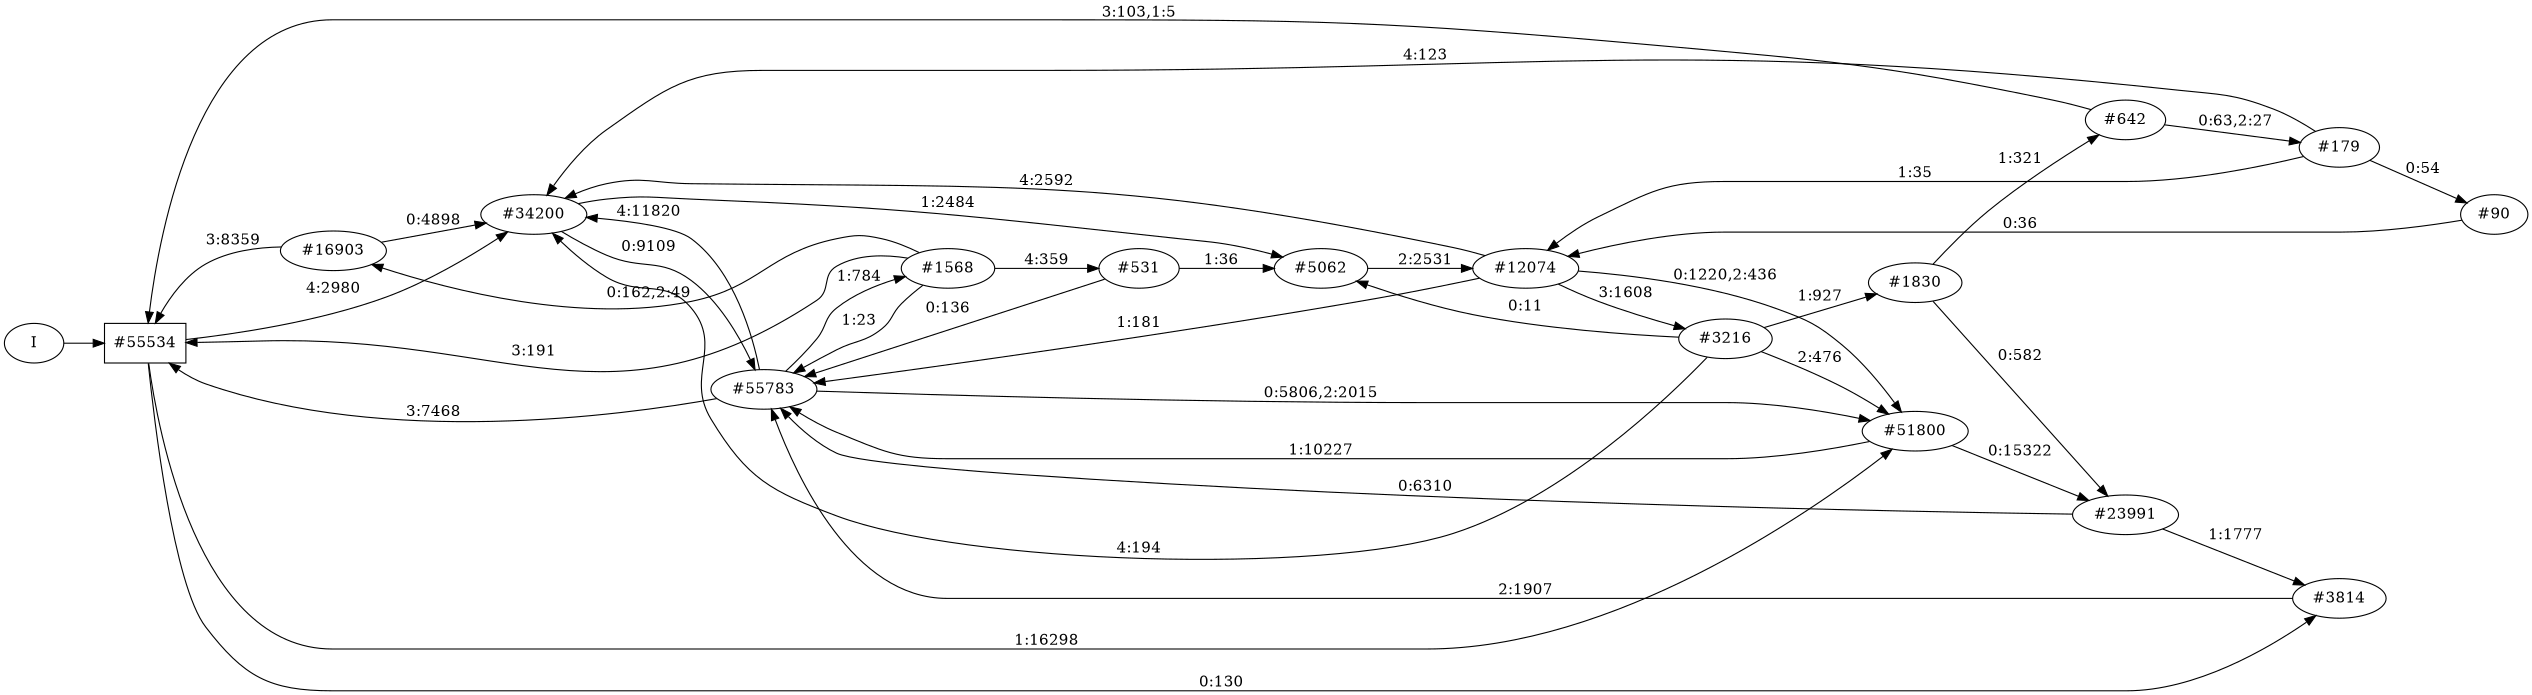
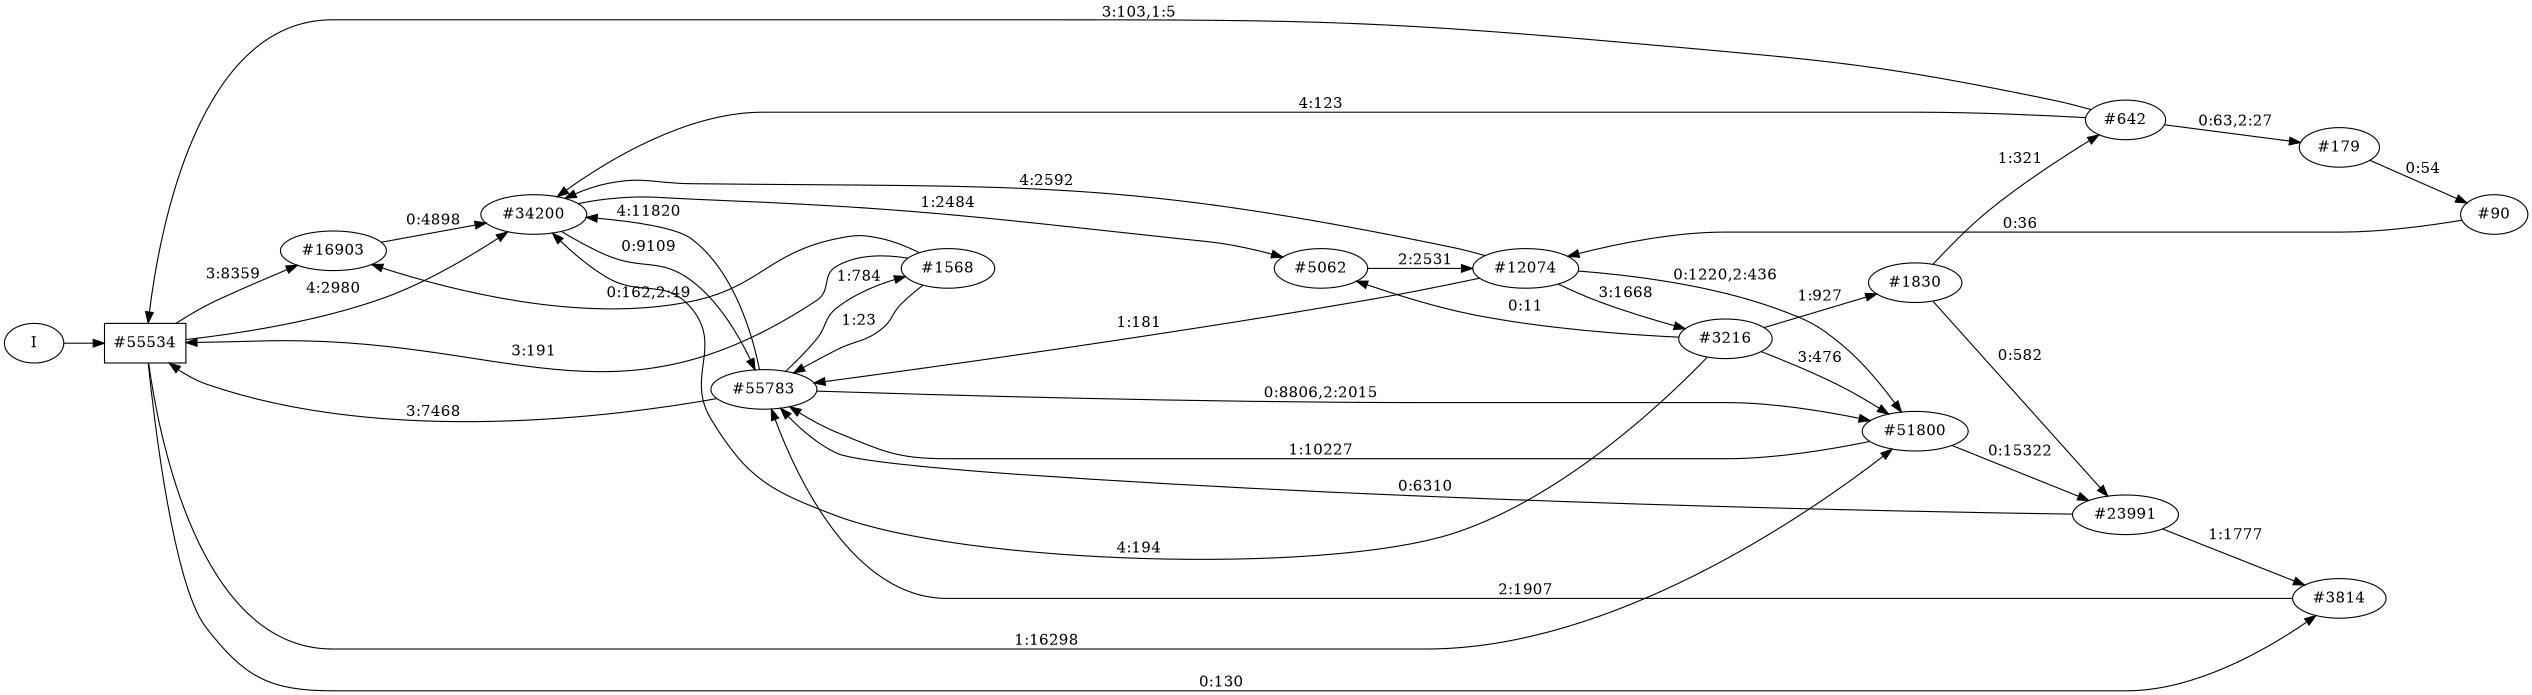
(1419, 65) -> (1317, 112)
(1924, 182) -> none
(211, 262) -> (230, 294)
(1139, 268) -> none
(1626, 293) -> (1626, 293)
(1820, 358) -> (1820, 358)
(1321, 393) -> (1321, 393)
